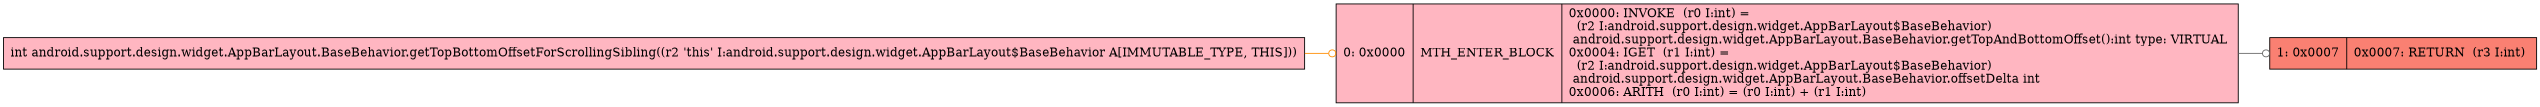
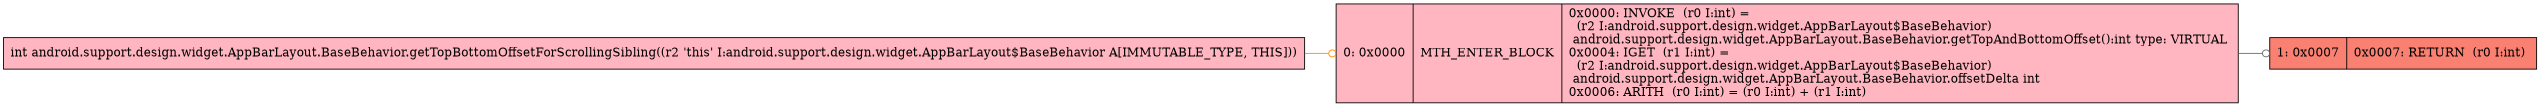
(2442, 53) -> (2442, 53)
